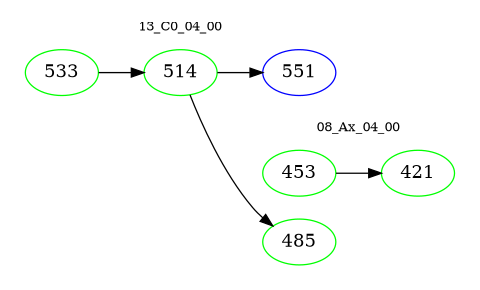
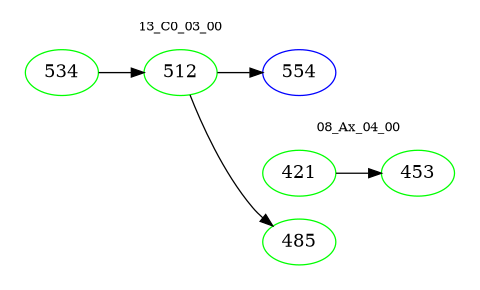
(181, 27) -> (181, 27)
(62, 73) -> (62, 73)
(181, 73) -> (181, 73)
(299, 73) -> (299, 73)
(352, 173) -> (352, 173)
